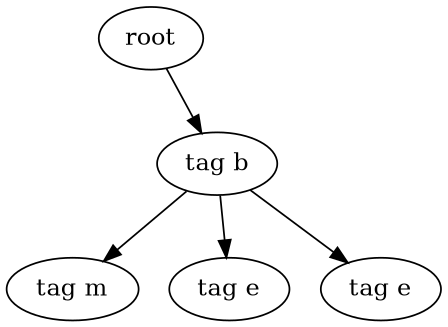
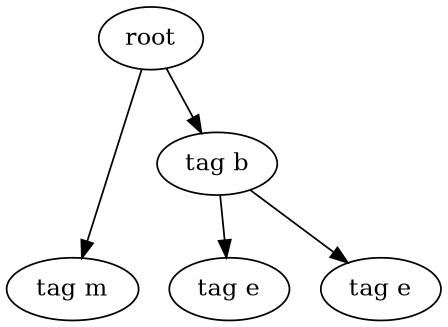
(152, 221) -> (115, 155)
